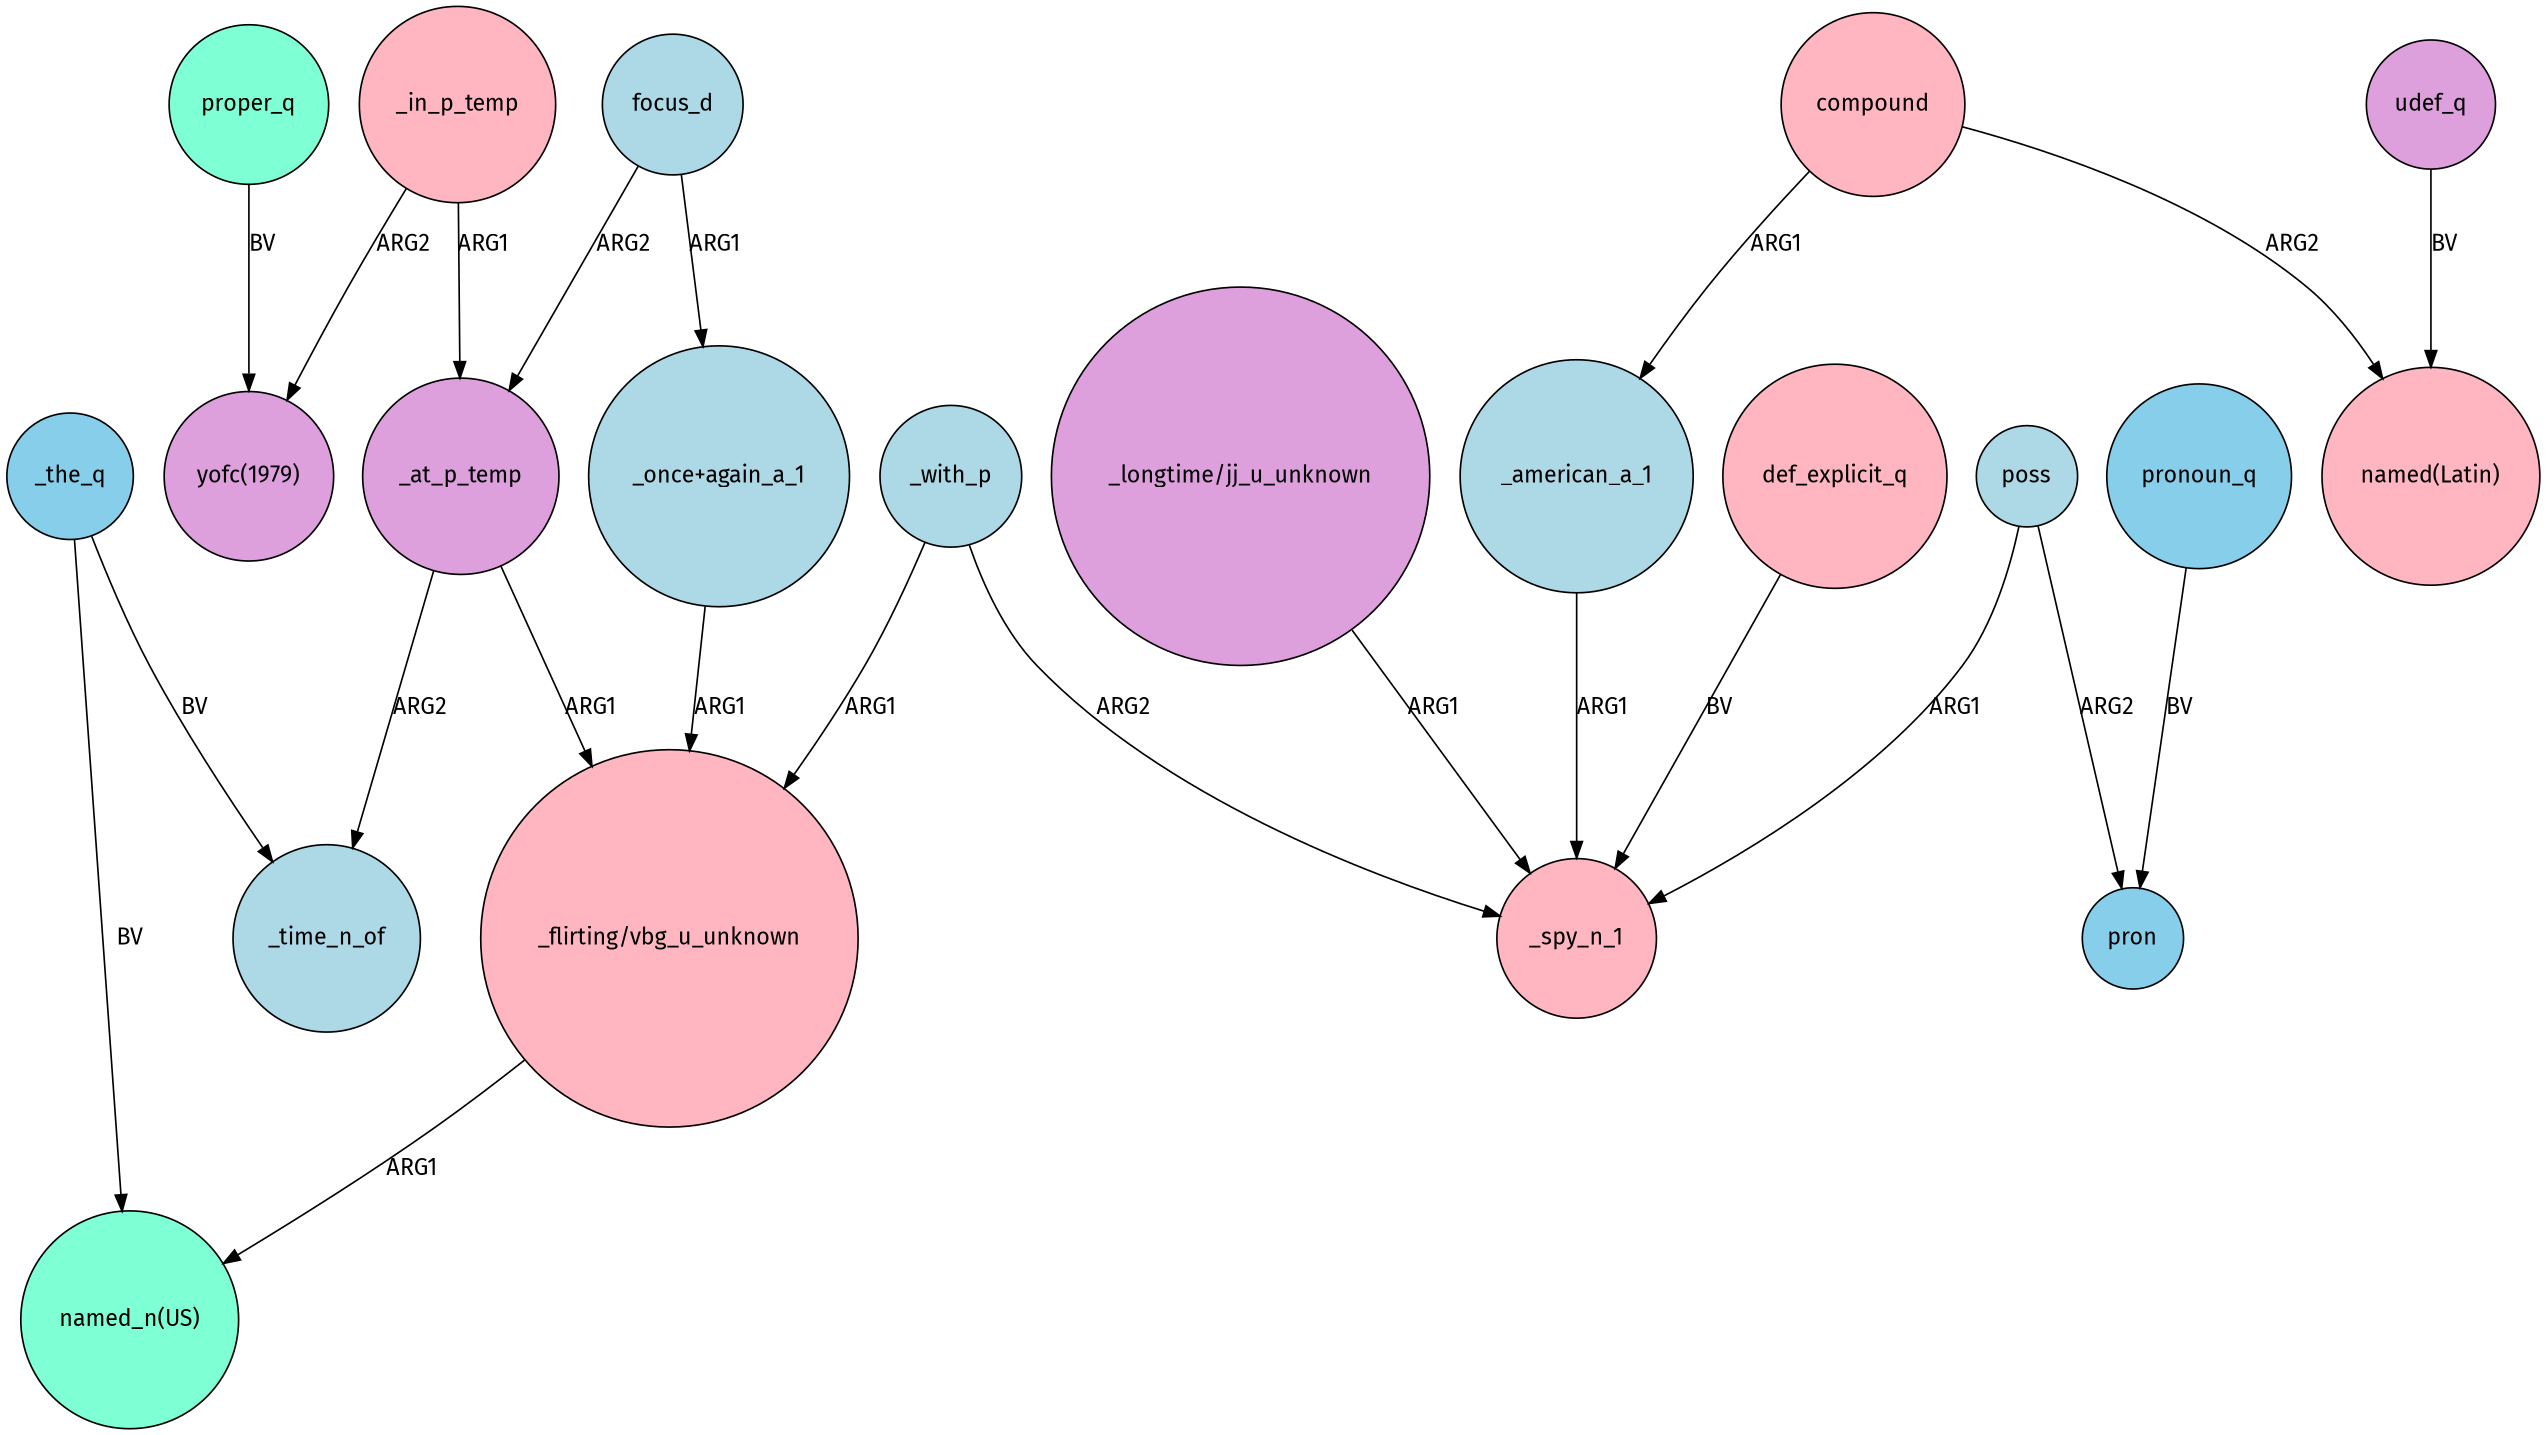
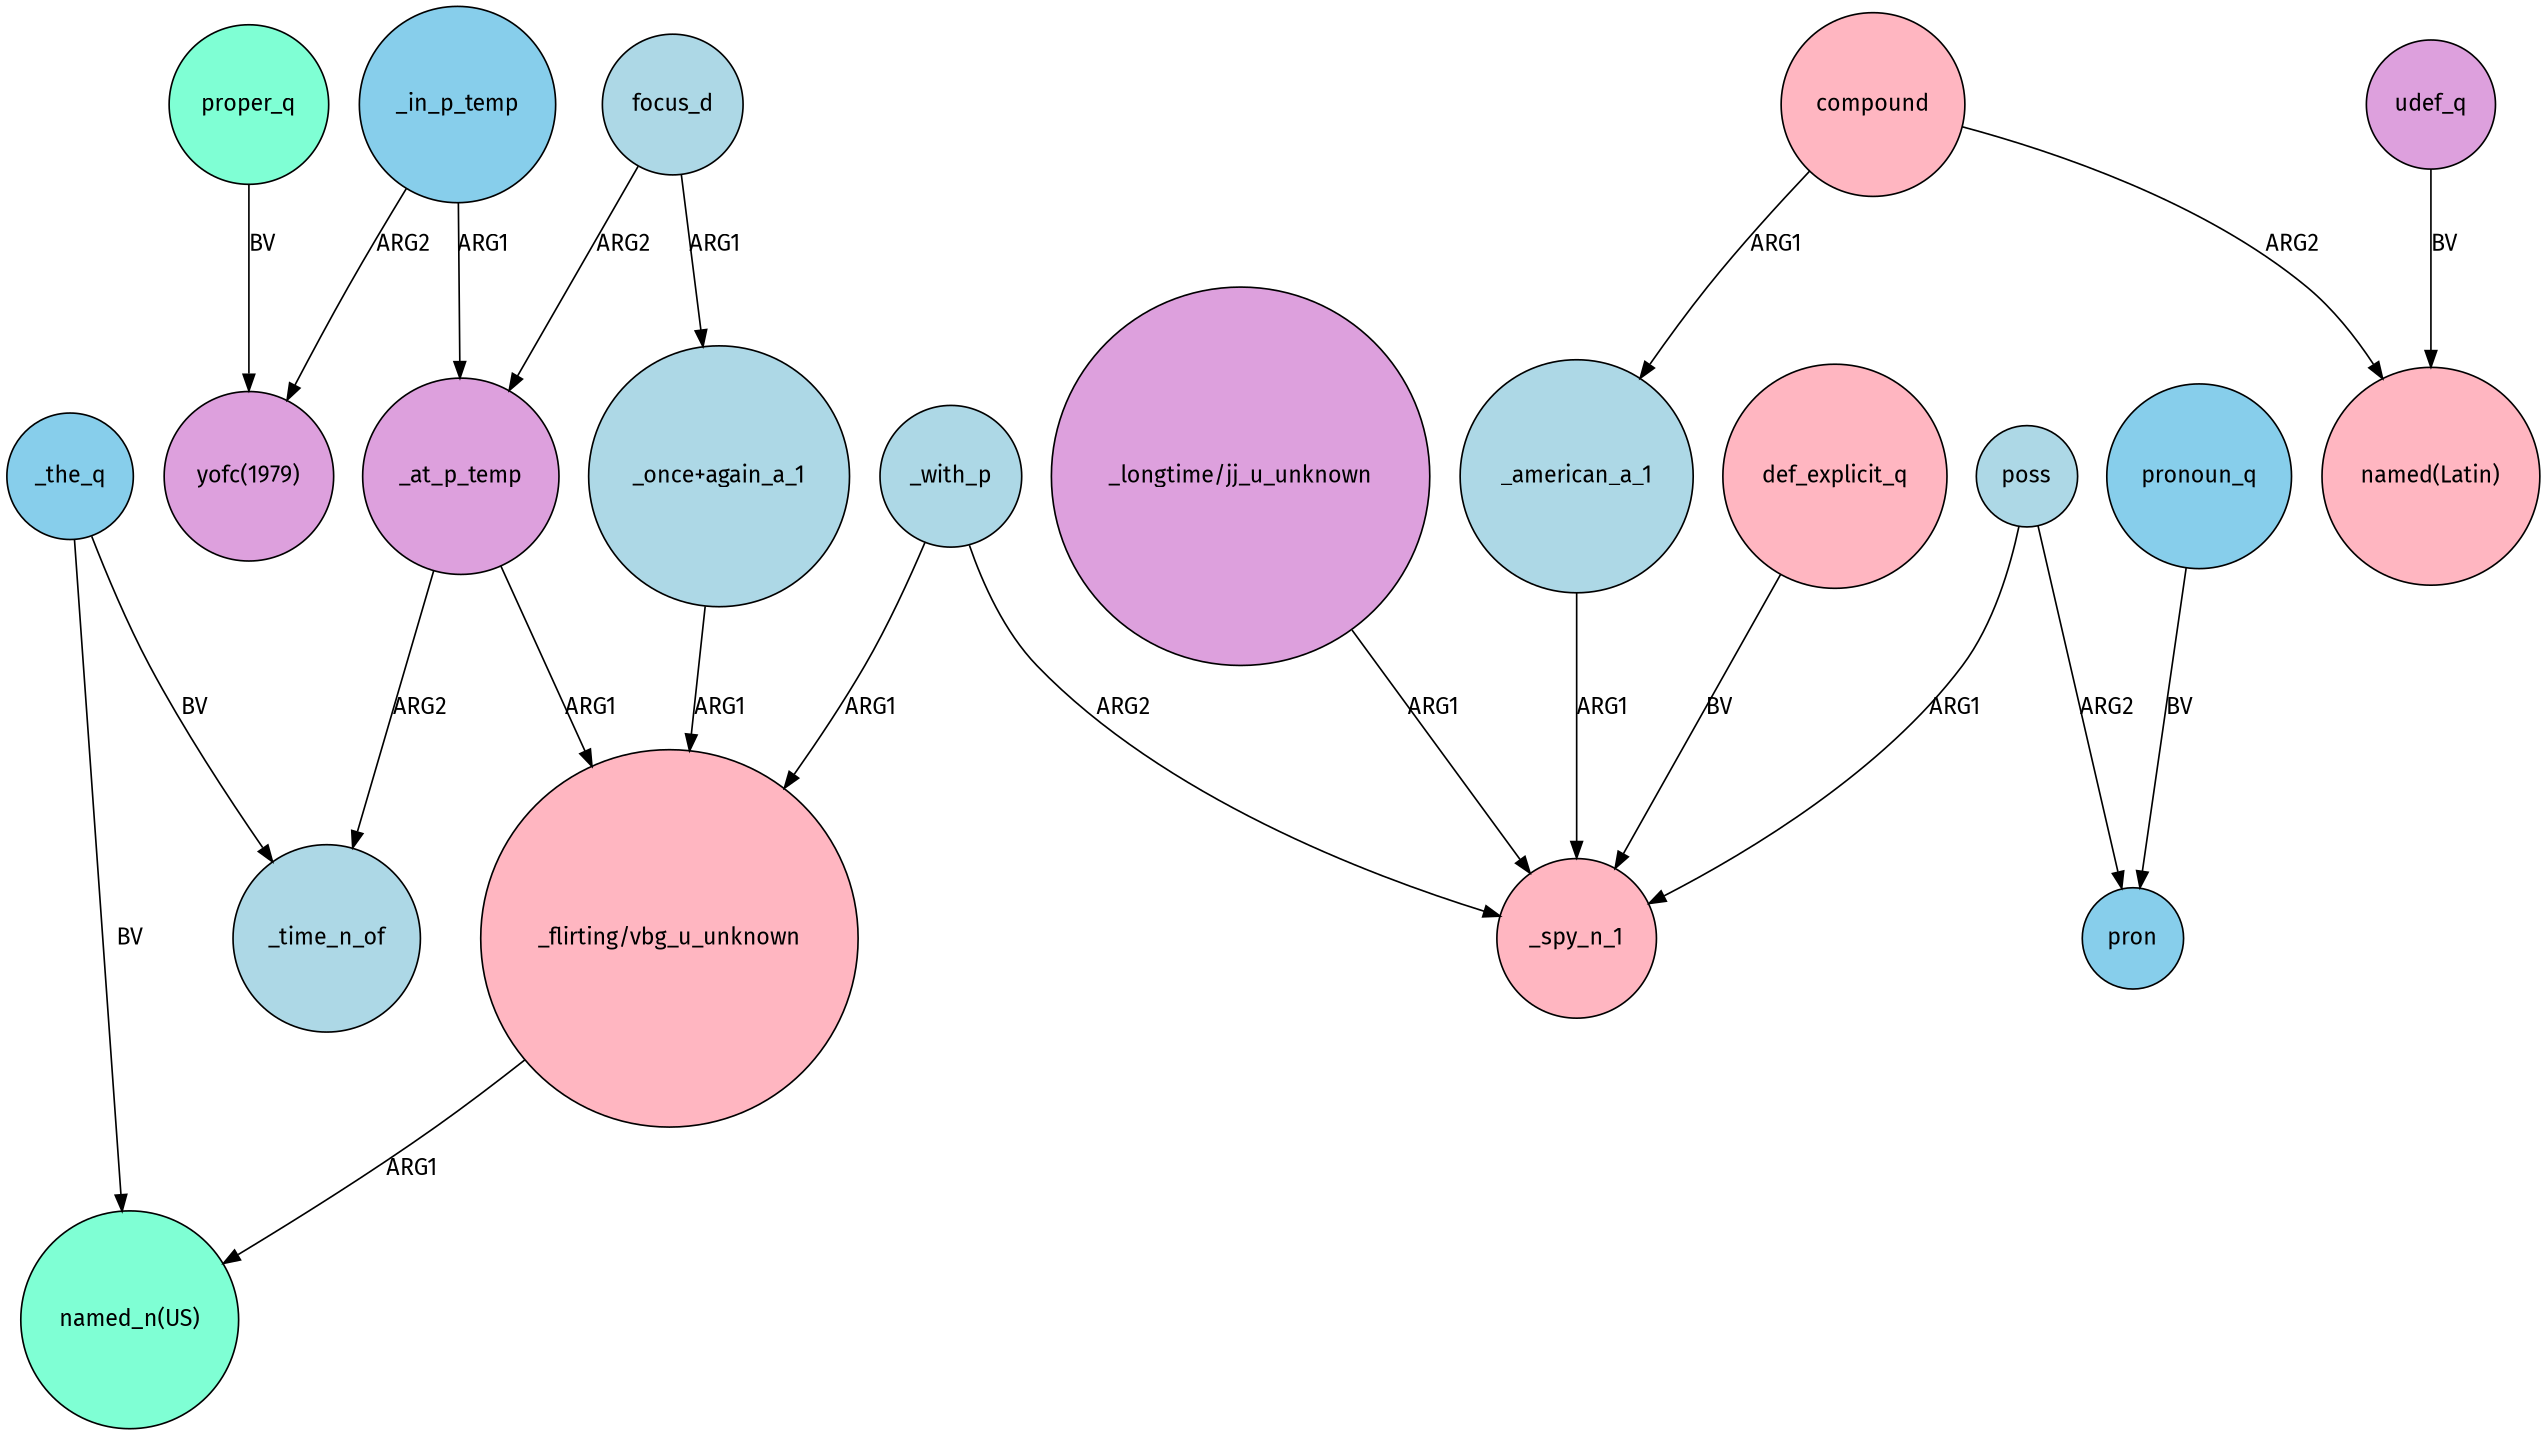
(458, 105) -> (458, 105)
